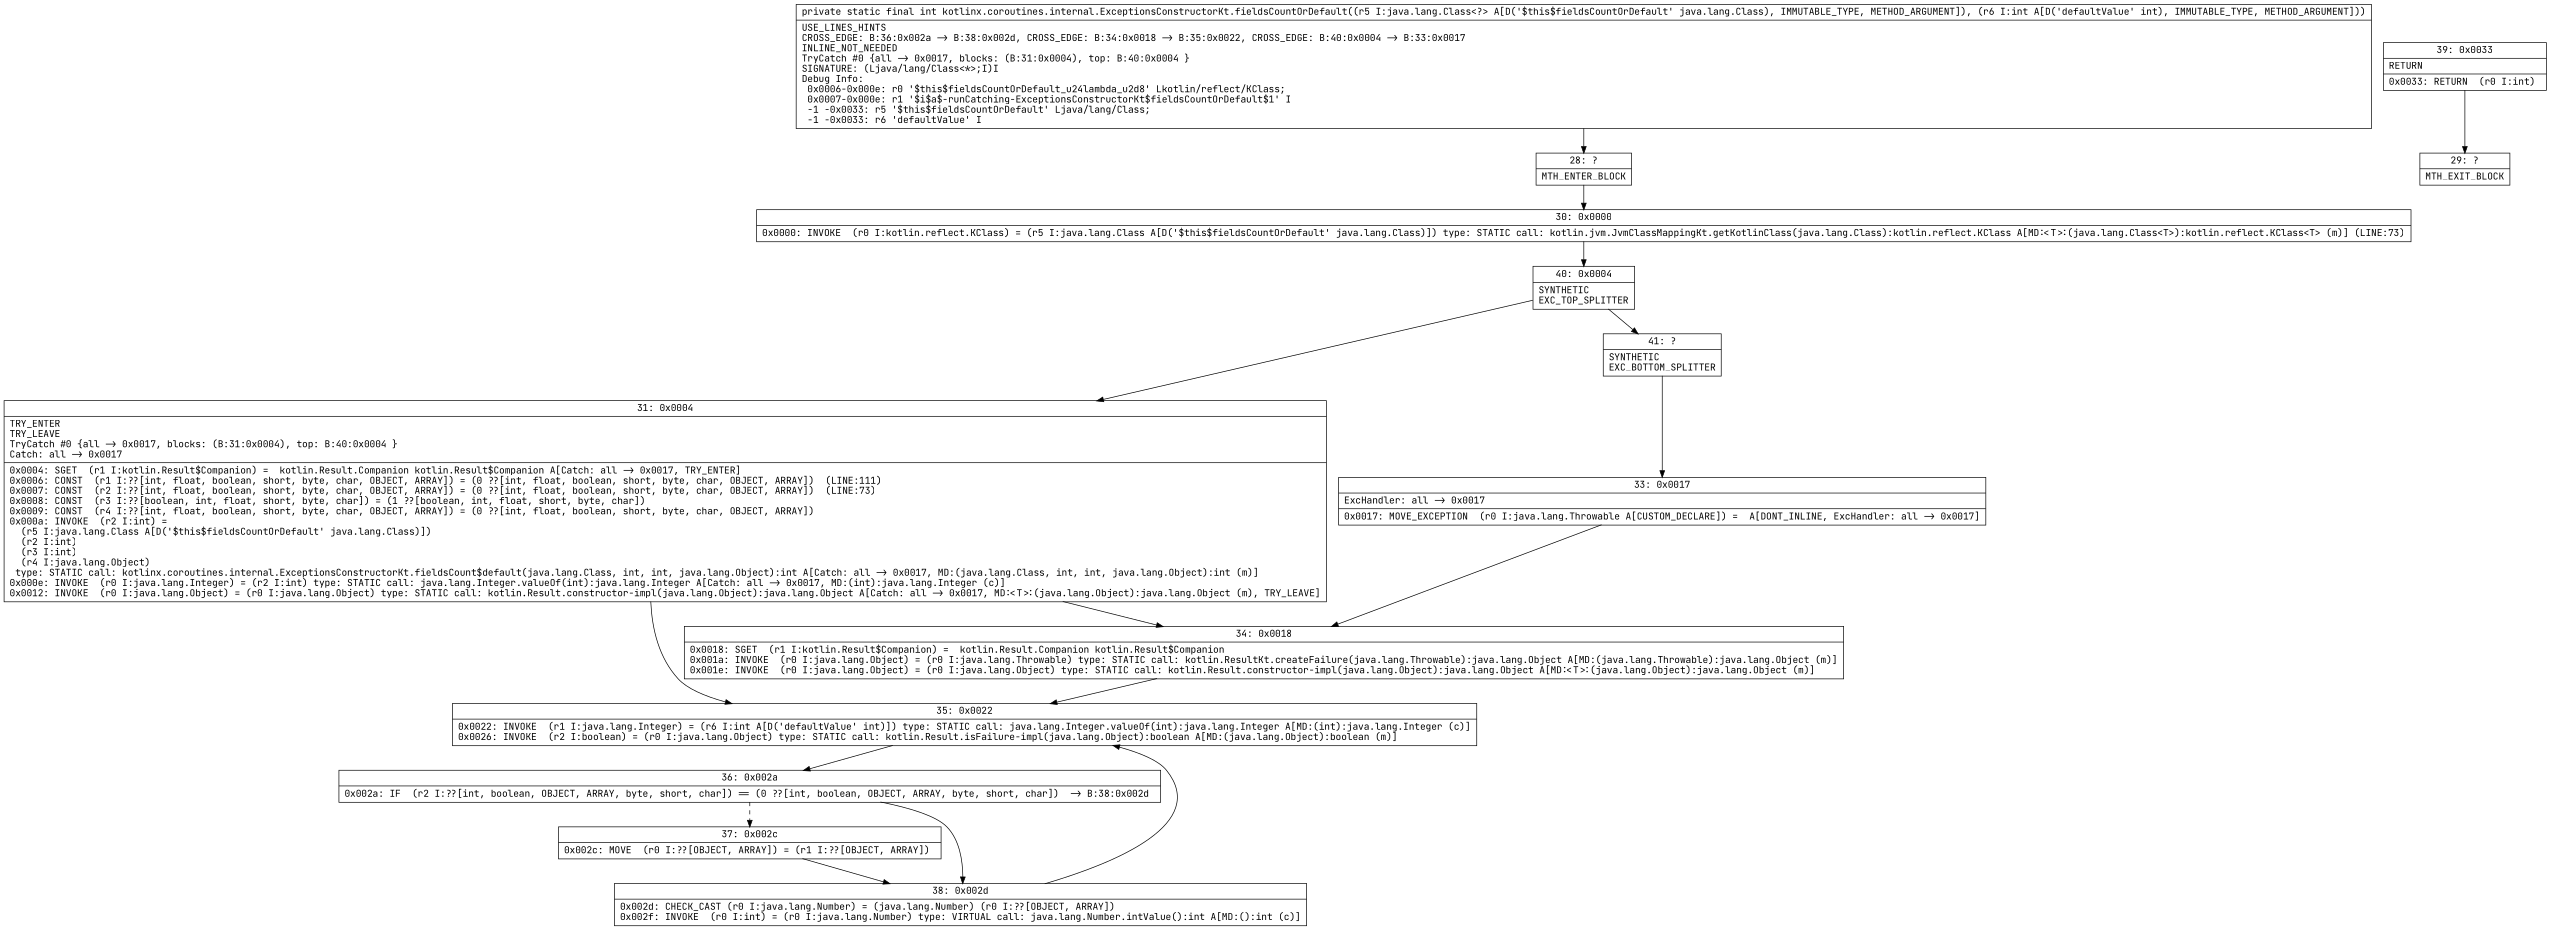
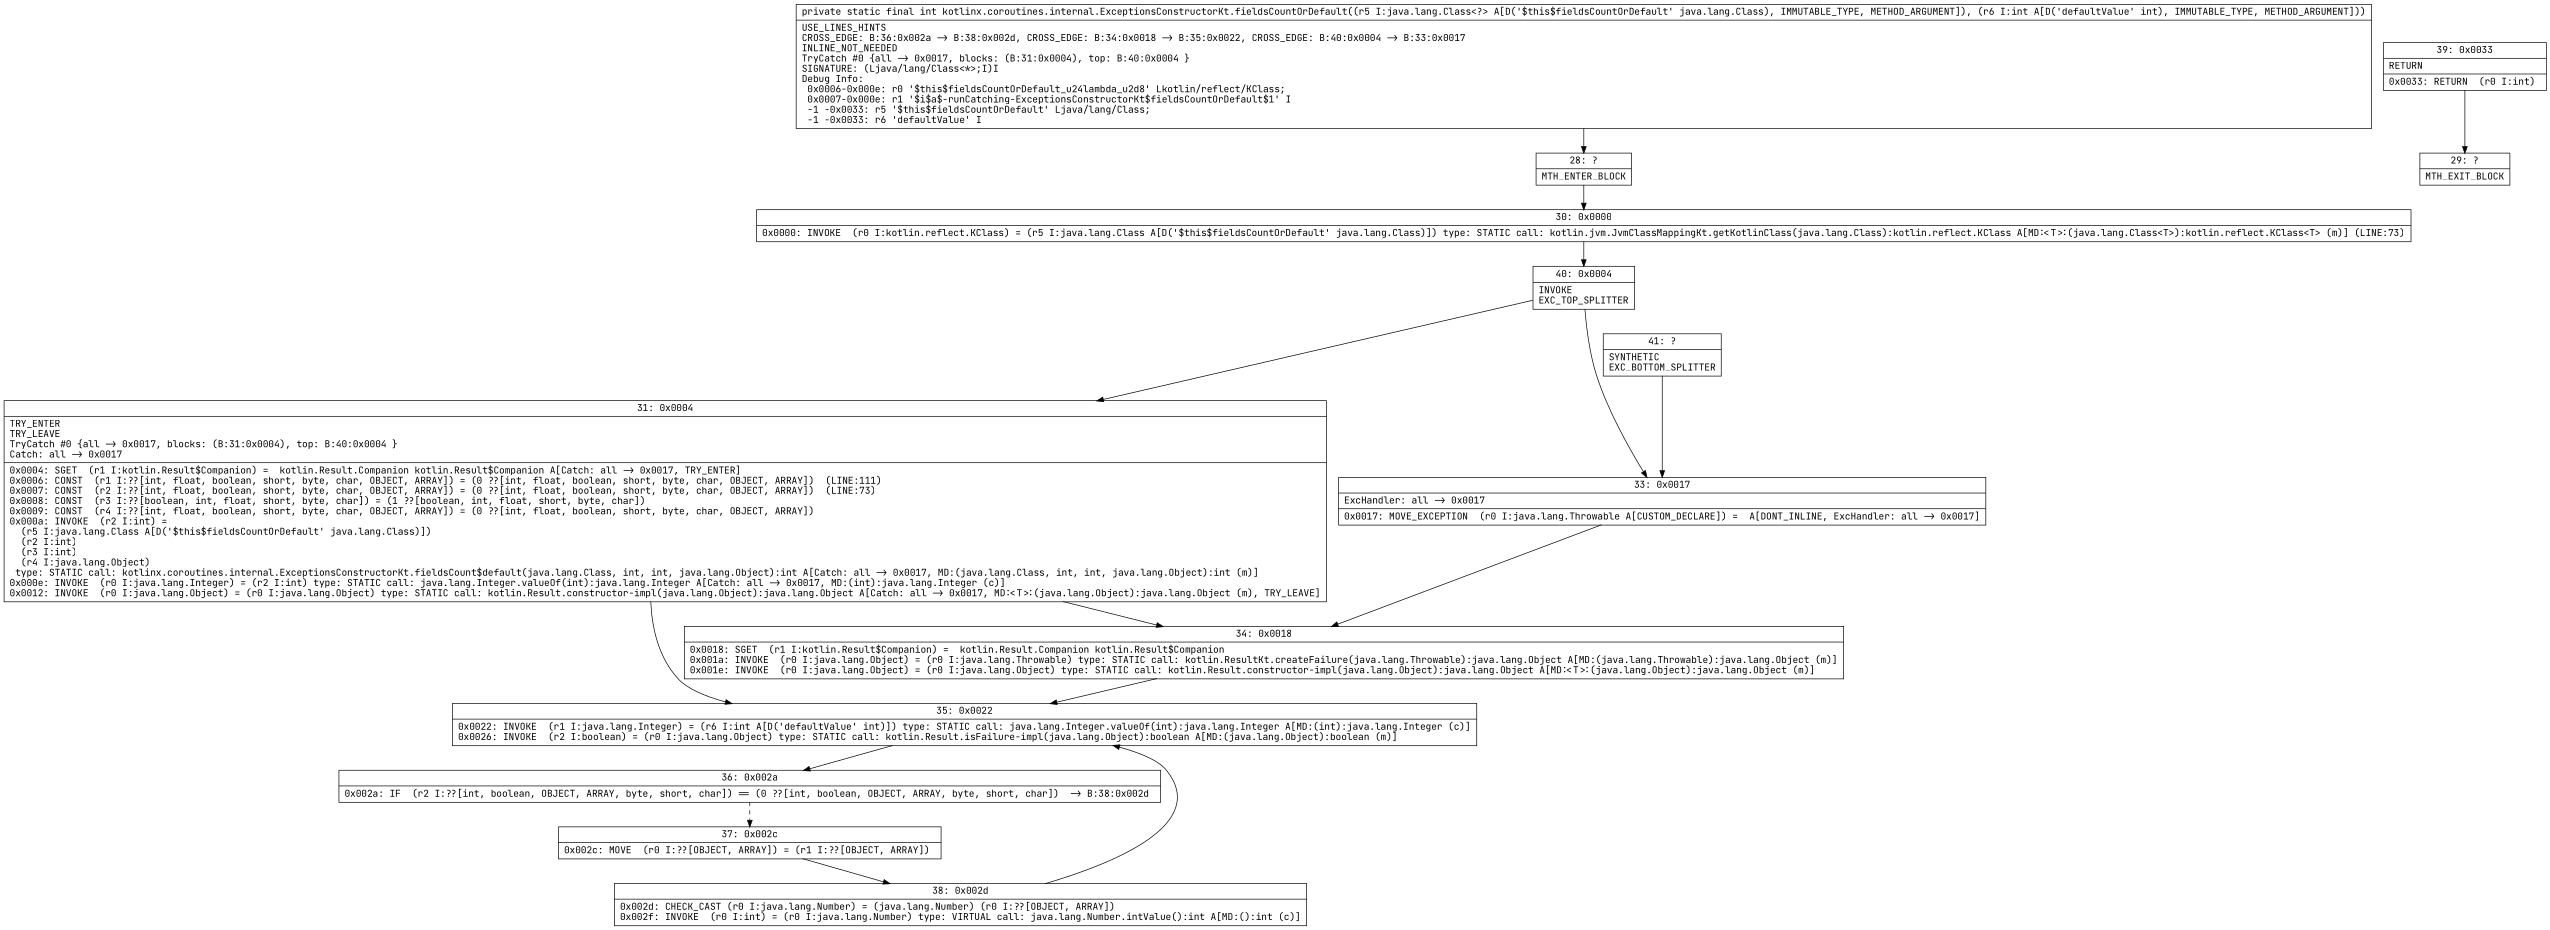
(1564, 291) -> (1556, 291)
(1621, 319) -> (1603, 394)
(940, 821) -> none
